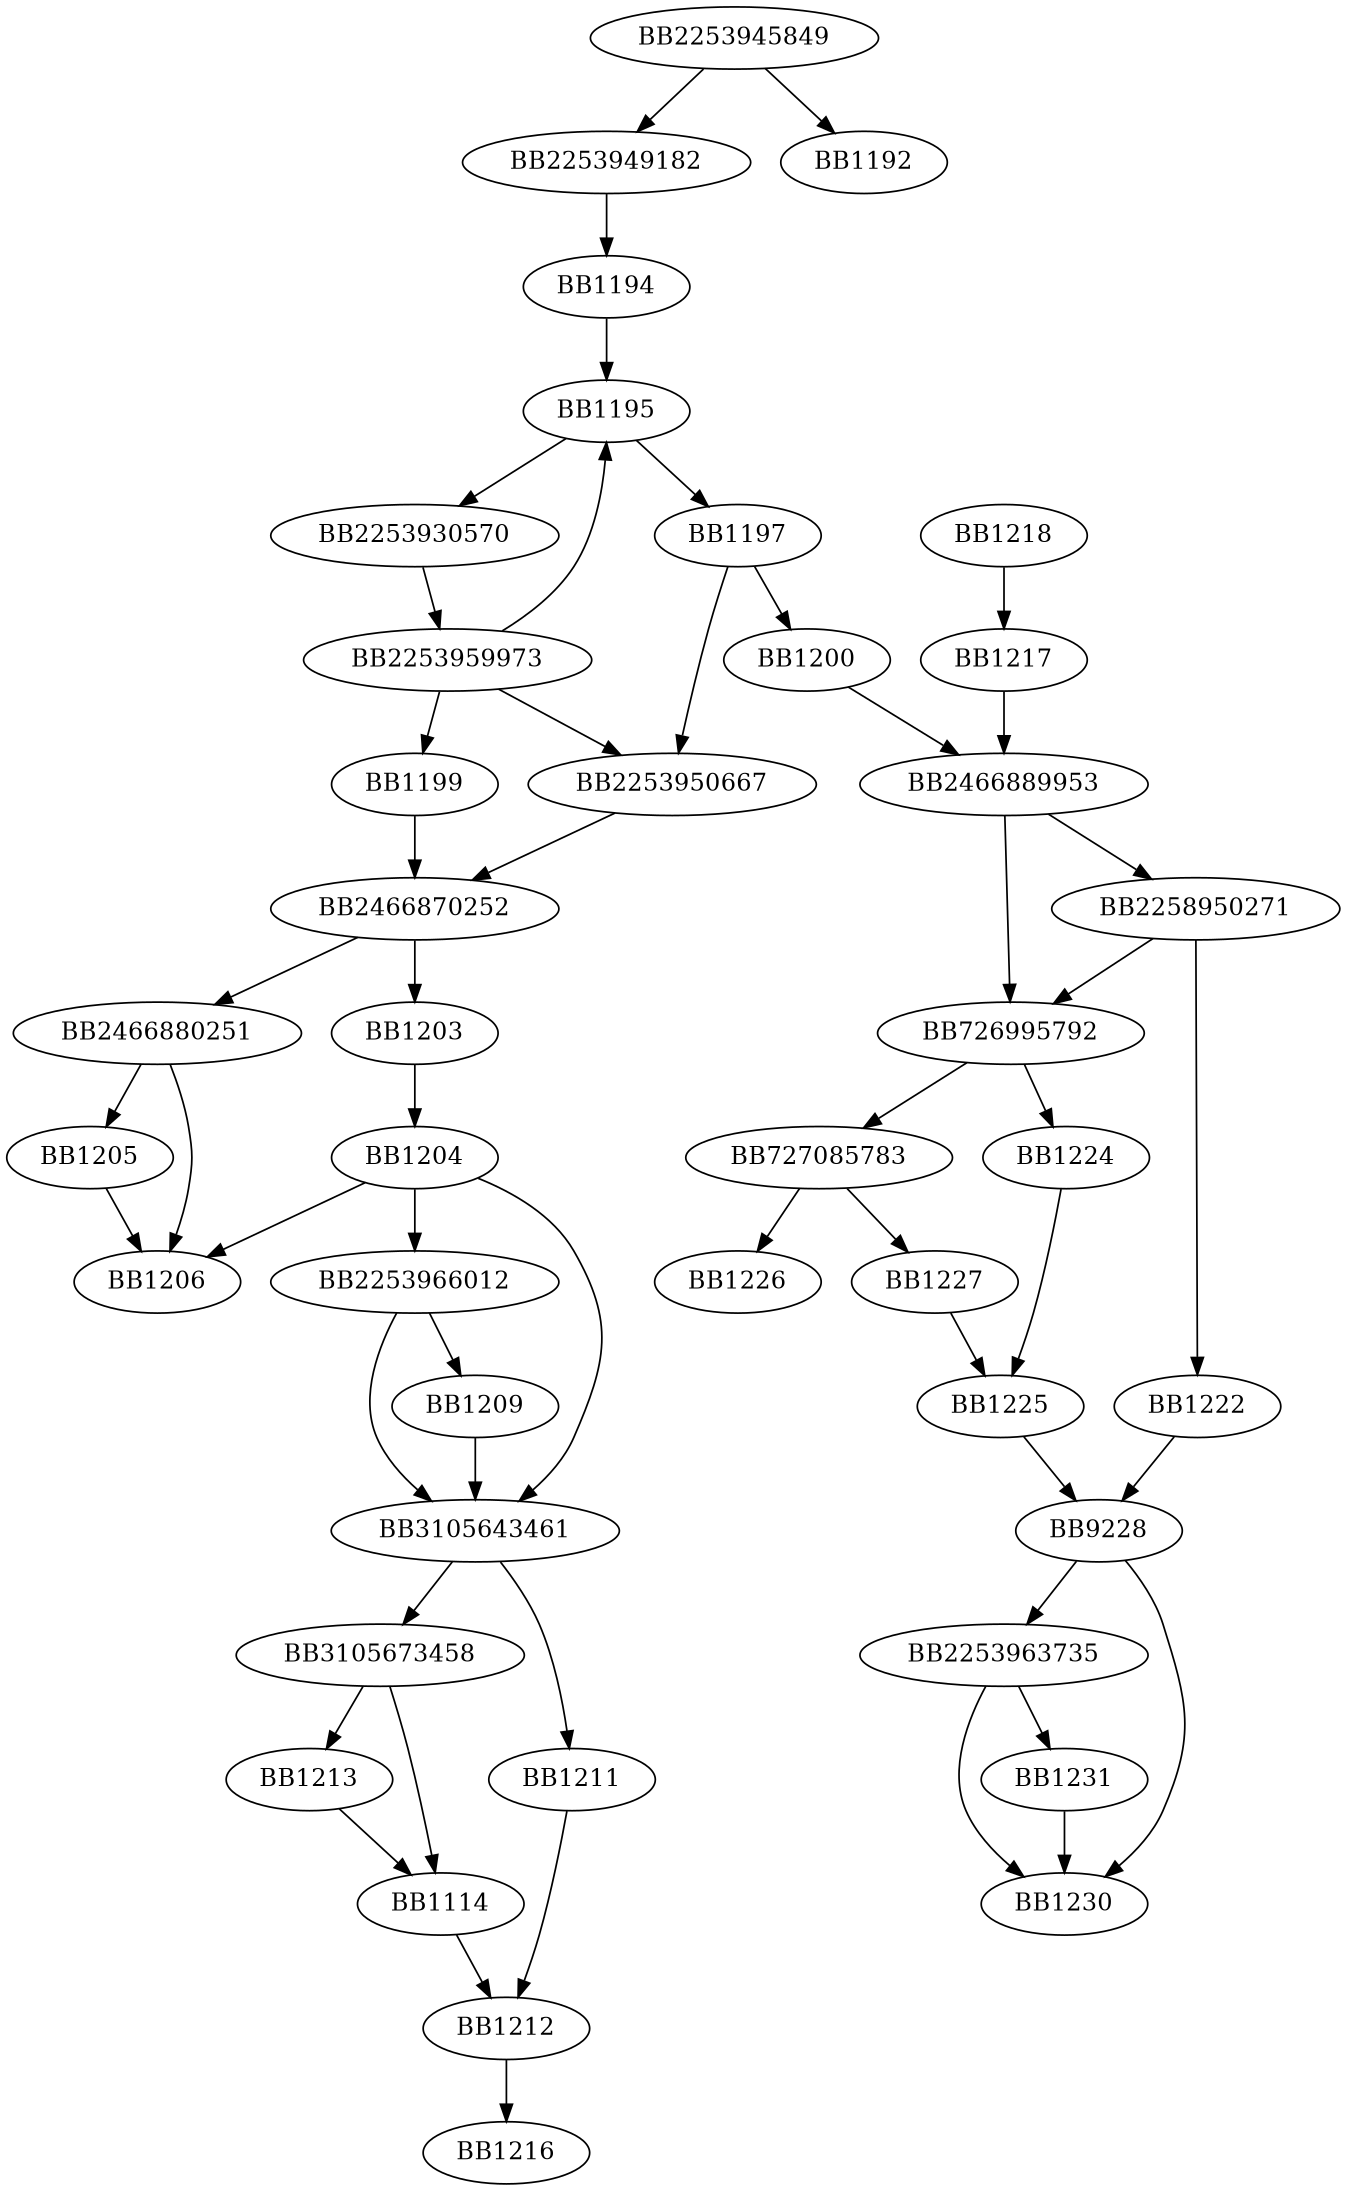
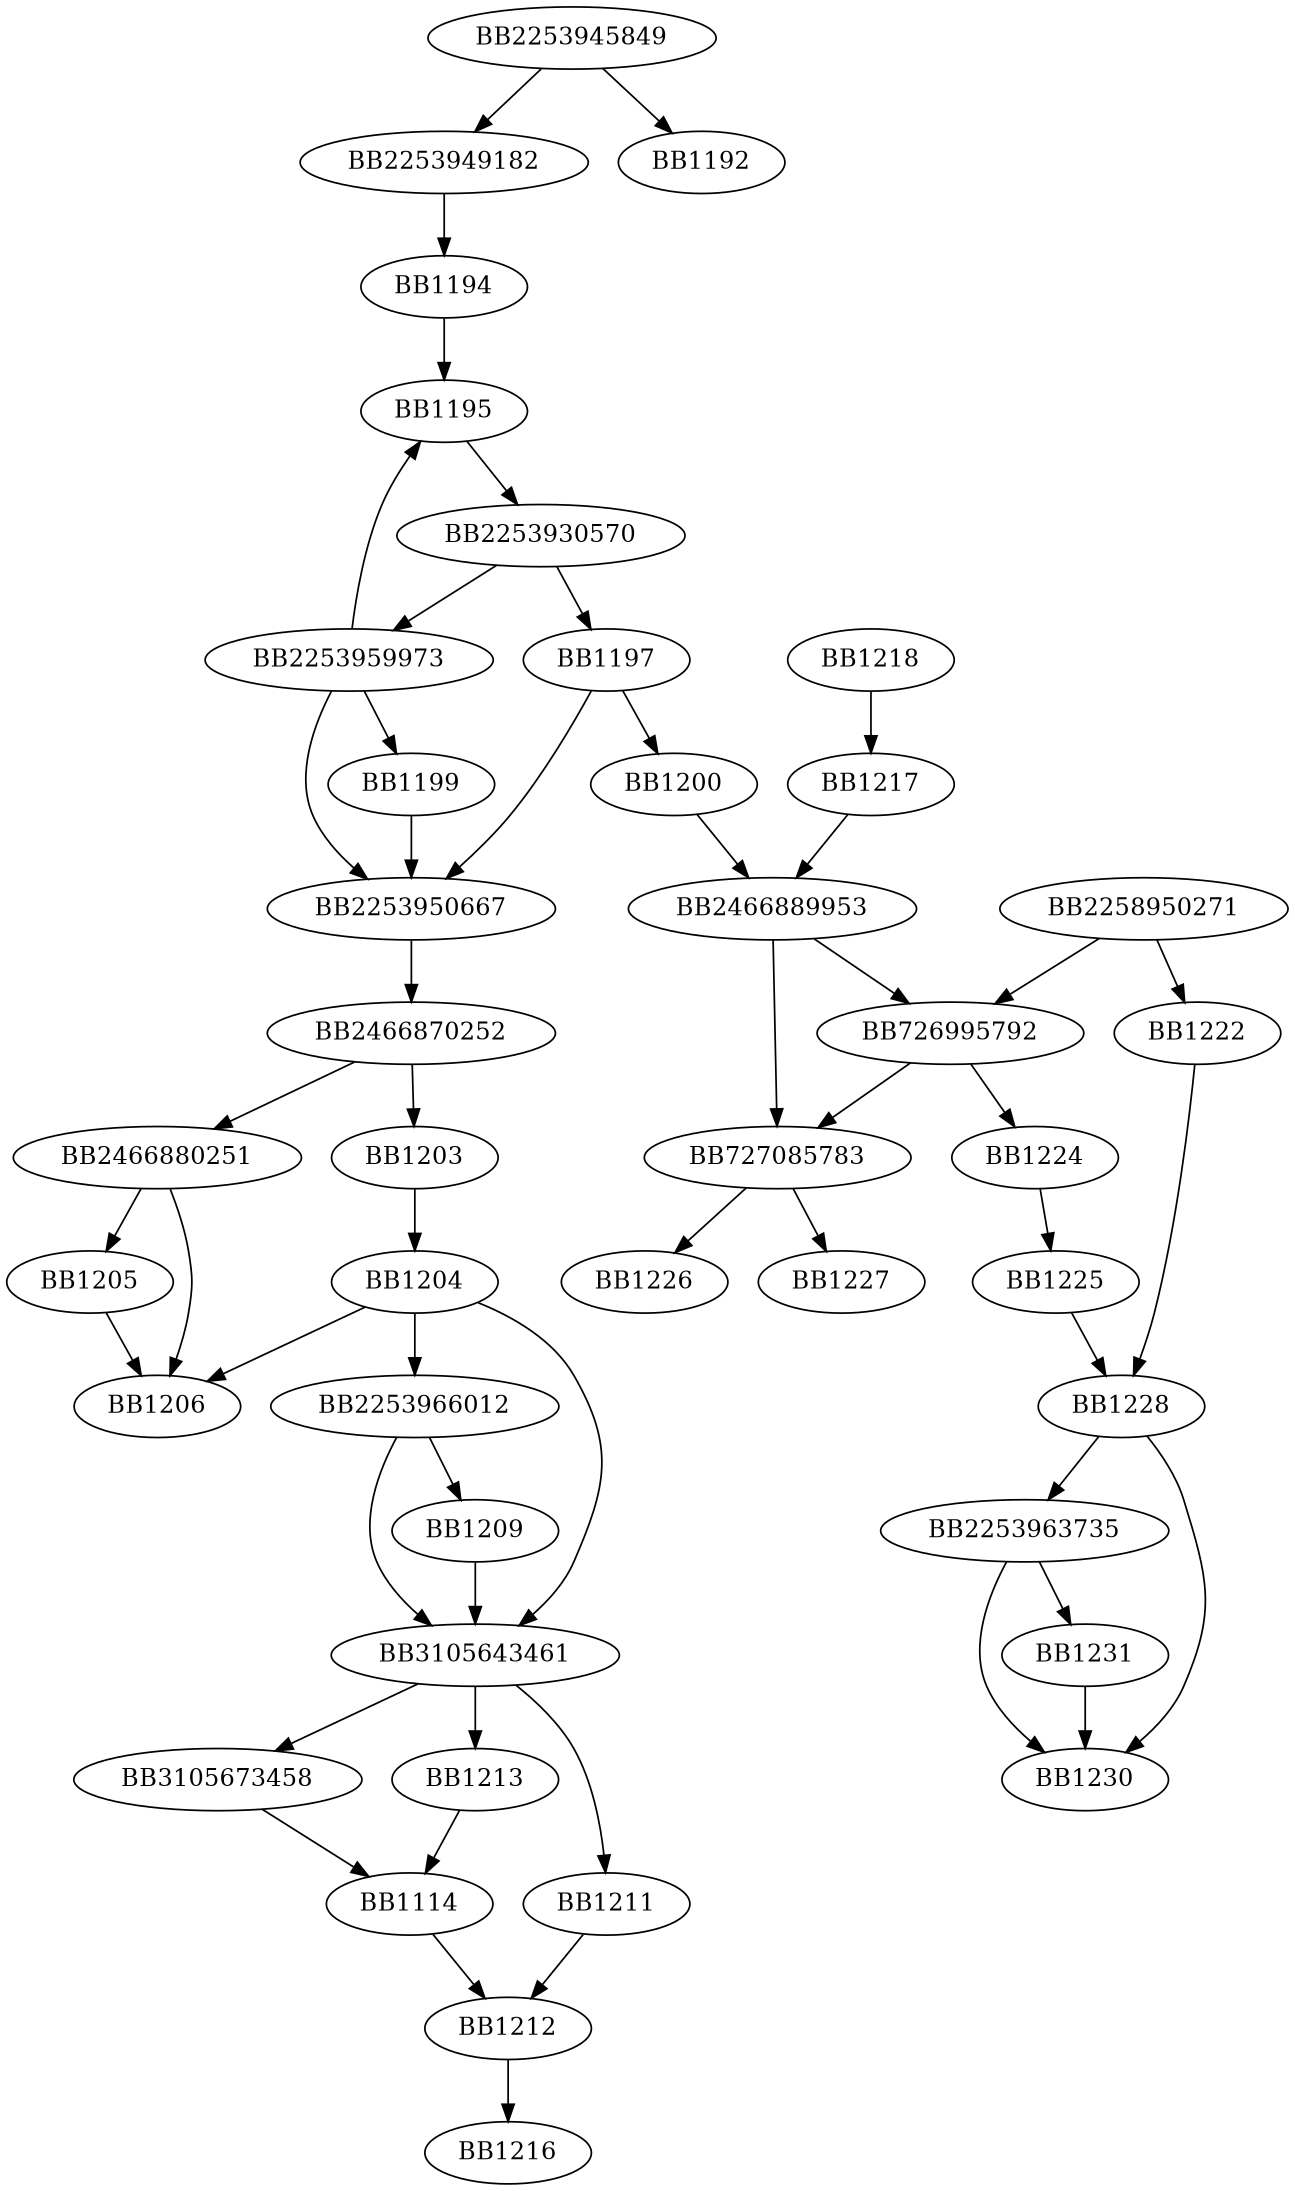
(666, 468) -> (570, 590)
(415, 838) -> (411, 838)
(1092, 842) -> (775, 1024)
(964, 1337) -> none
(1099, 1531) -> (1122, 1406)
(349, 1710) -> (475, 1709)
